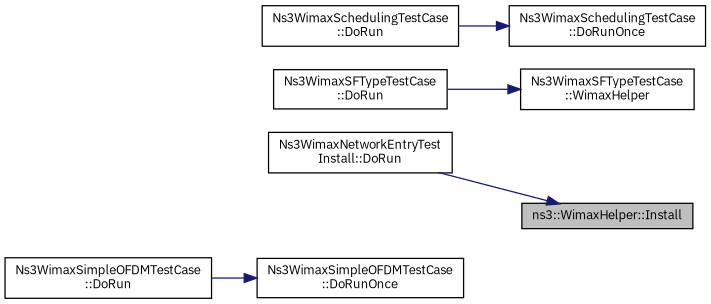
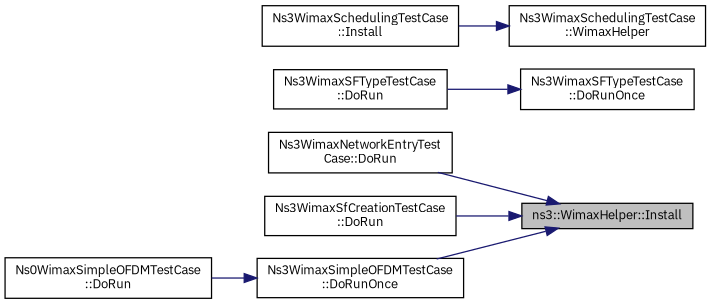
(360, 26) -> (360, 26)
(607, 26) -> (607, 26)
(607, 89) -> (607, 89)
(360, 153) -> (360, 153)
none -> (360, 216)
none -> (491, 245)
(108, 278) -> (108, 278)
